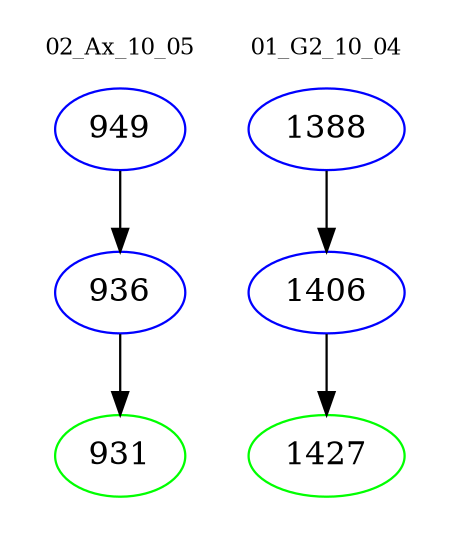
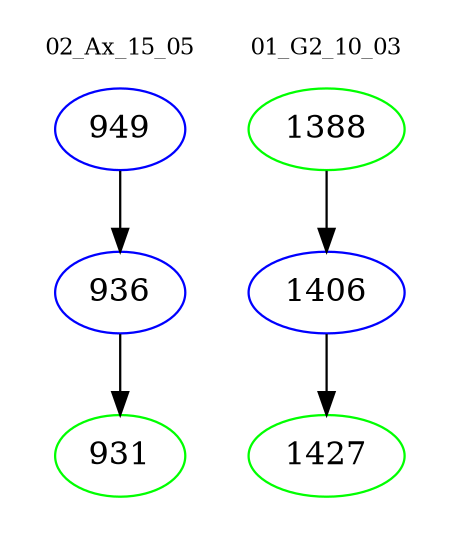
(120, 49) -> (120, 49)
(327, 49) -> (327, 49)
(327, 129) -> (327, 129)
